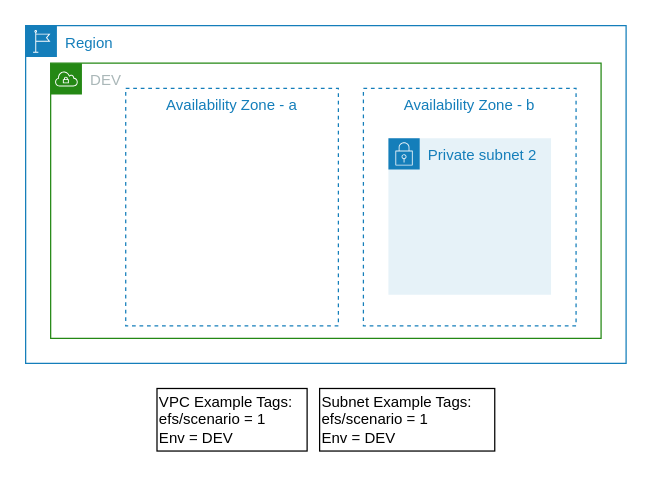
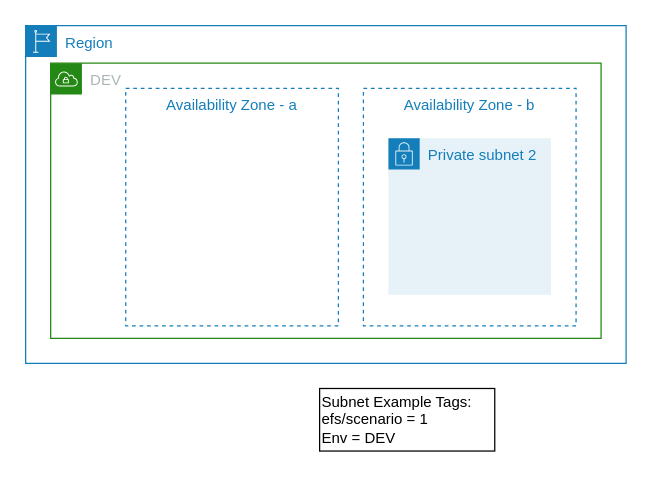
(232, 419) -> none
